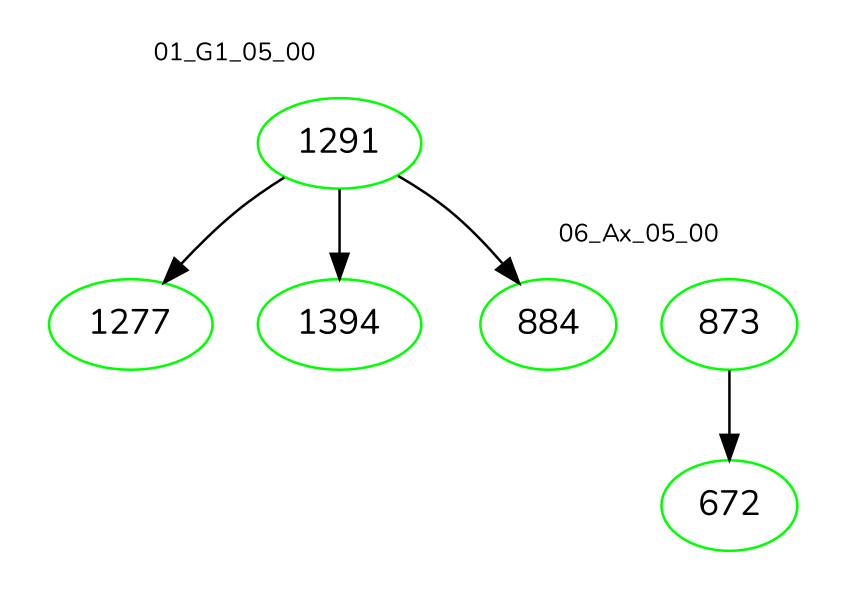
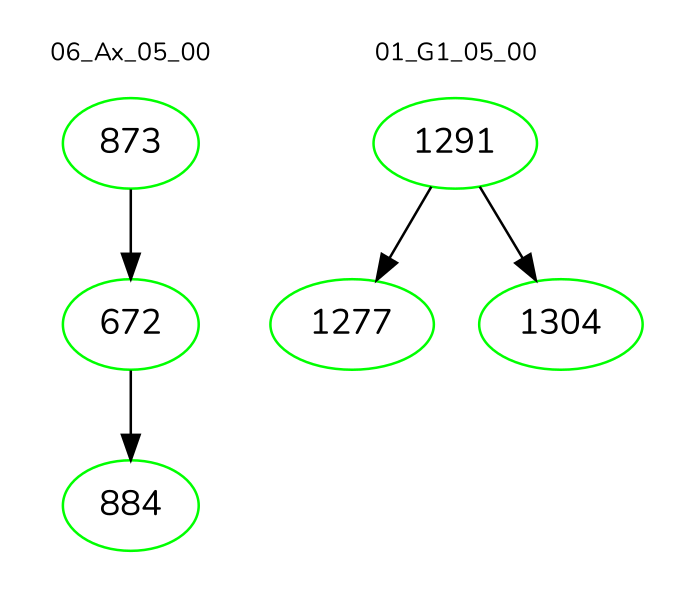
(477, 236) -> (131, 403)
(340, 324) -> (561, 324)
